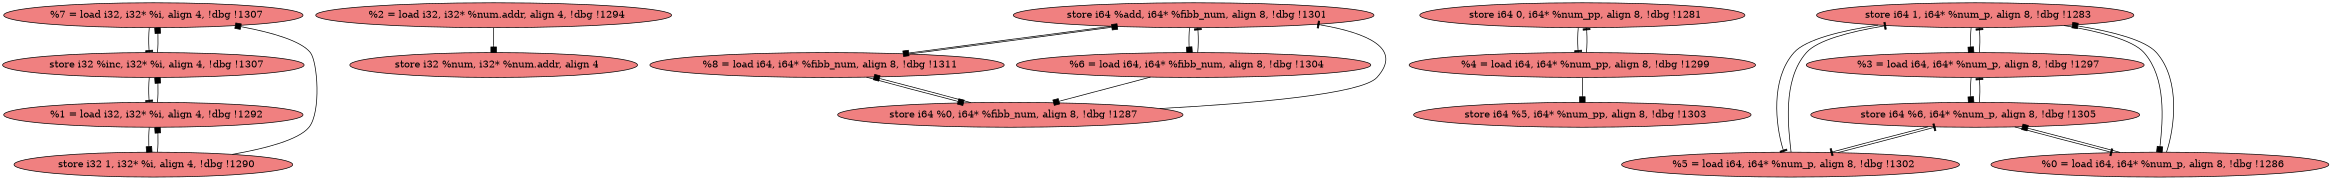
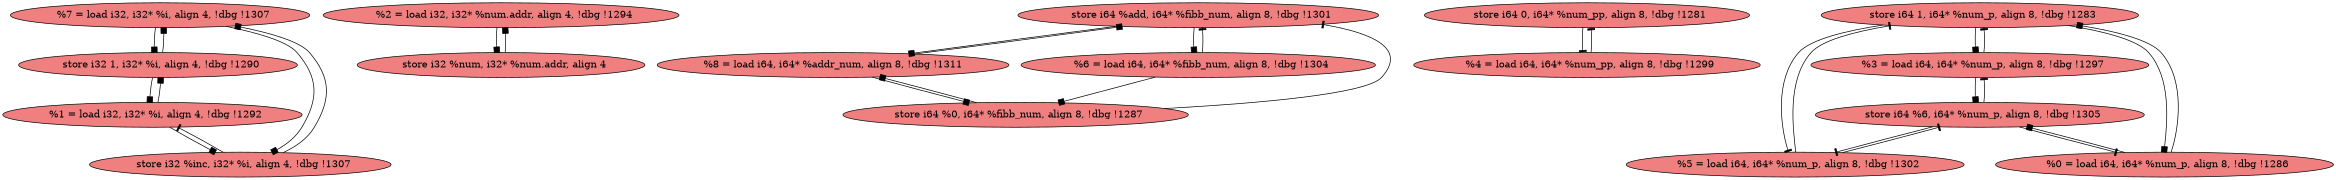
none -> (155, 37)
(149, 38) -> (308, 68)
none -> (506, 44)
(827, 65) -> (833, 65)
(1582, 115) -> none
